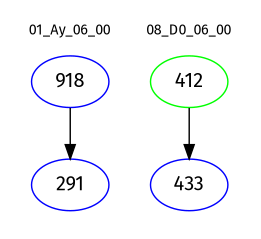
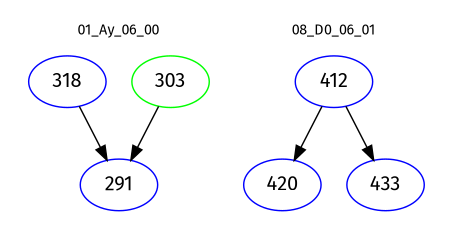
(189, 31) -> (334, 31)
(70, 82) -> (67, 82)
none -> (171, 82)
(189, 82) -> (334, 82)
none -> (282, 185)
